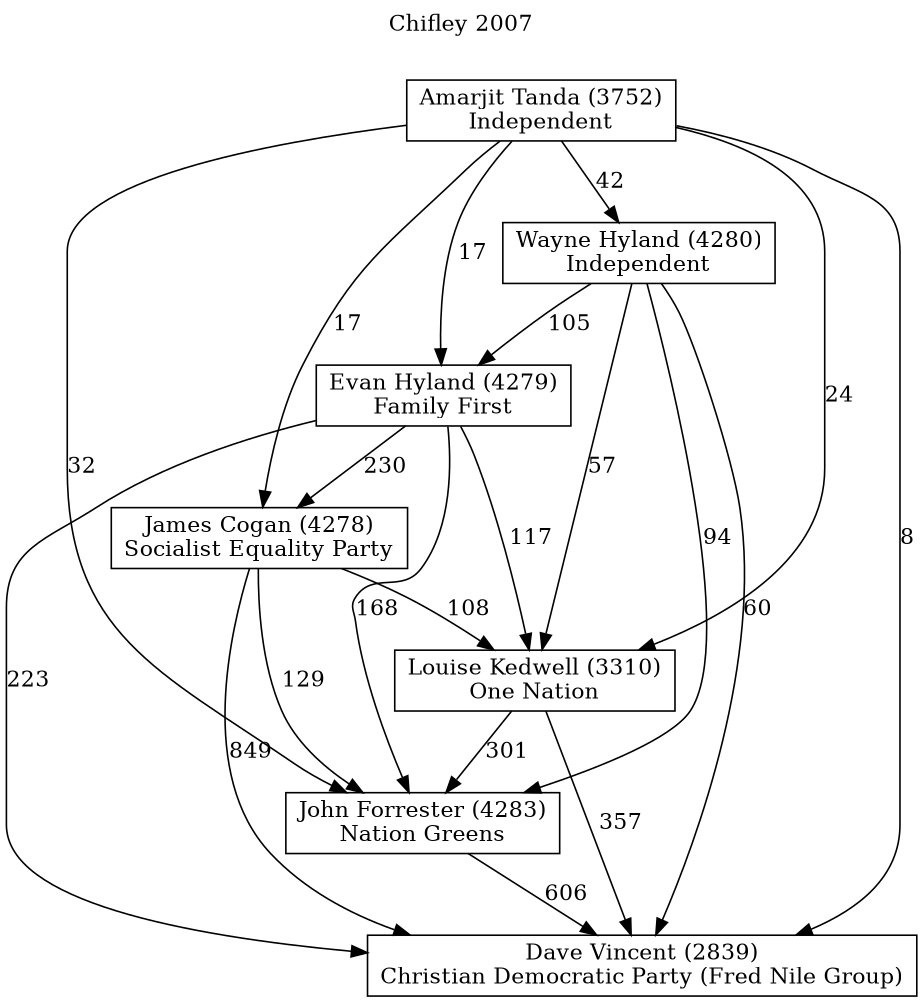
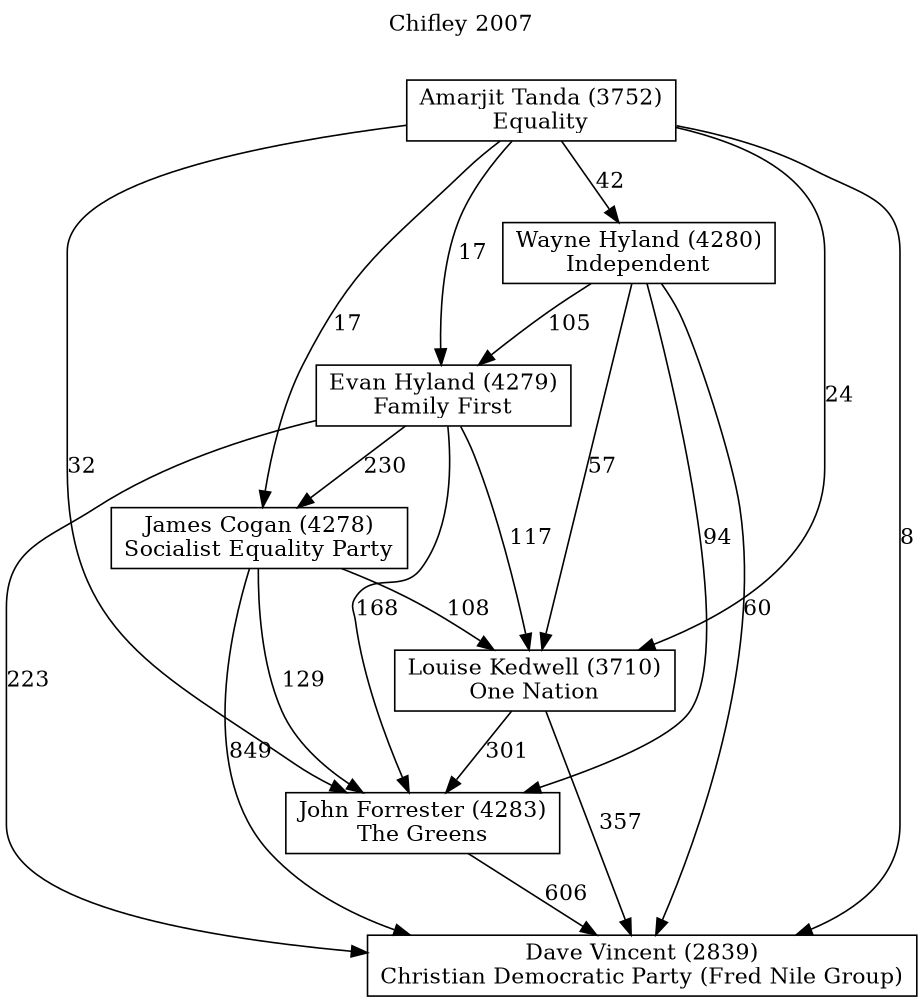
(541, 110) -> (541, 110)
(535, 681) -> (535, 681)
(423, 823) -> (423, 823)
